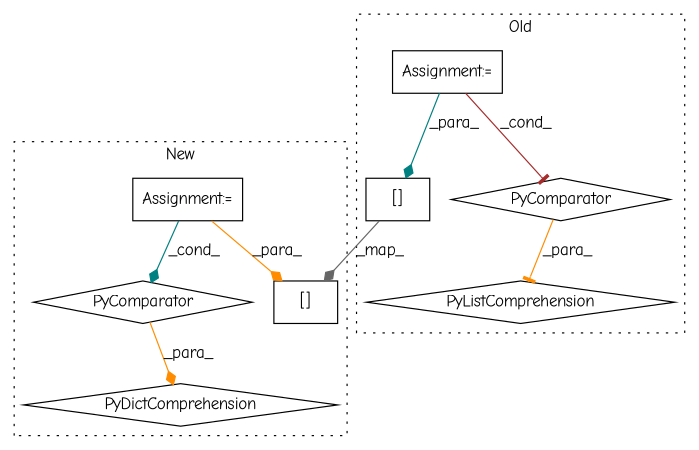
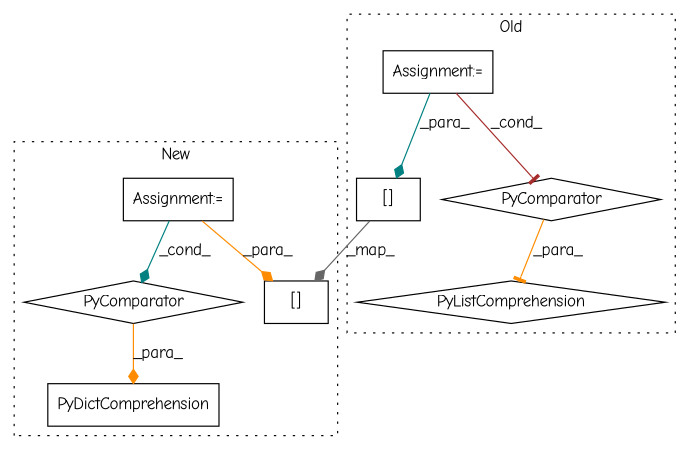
(181, 405) -> (133, 405)
